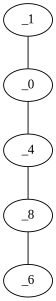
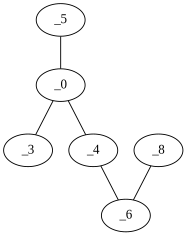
(28, 20) -> (61, 20)
none -> (28, 150)
(28, 183) -> (110, 183)
